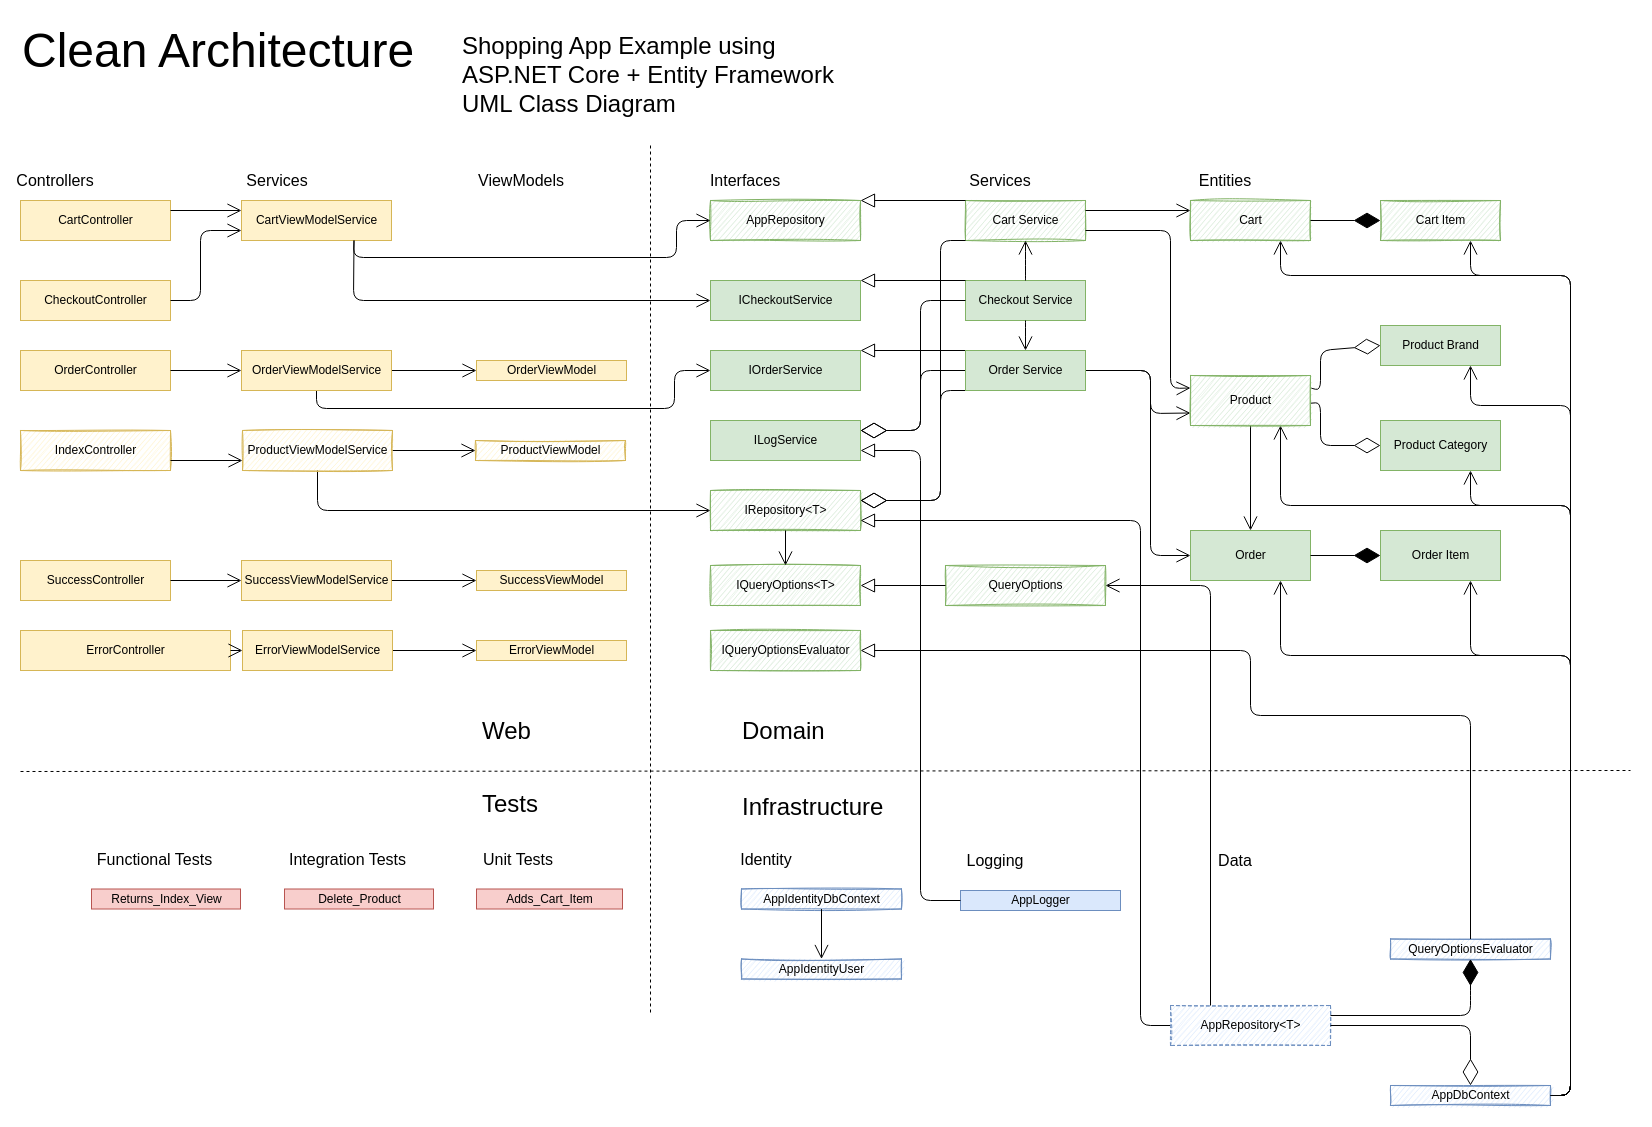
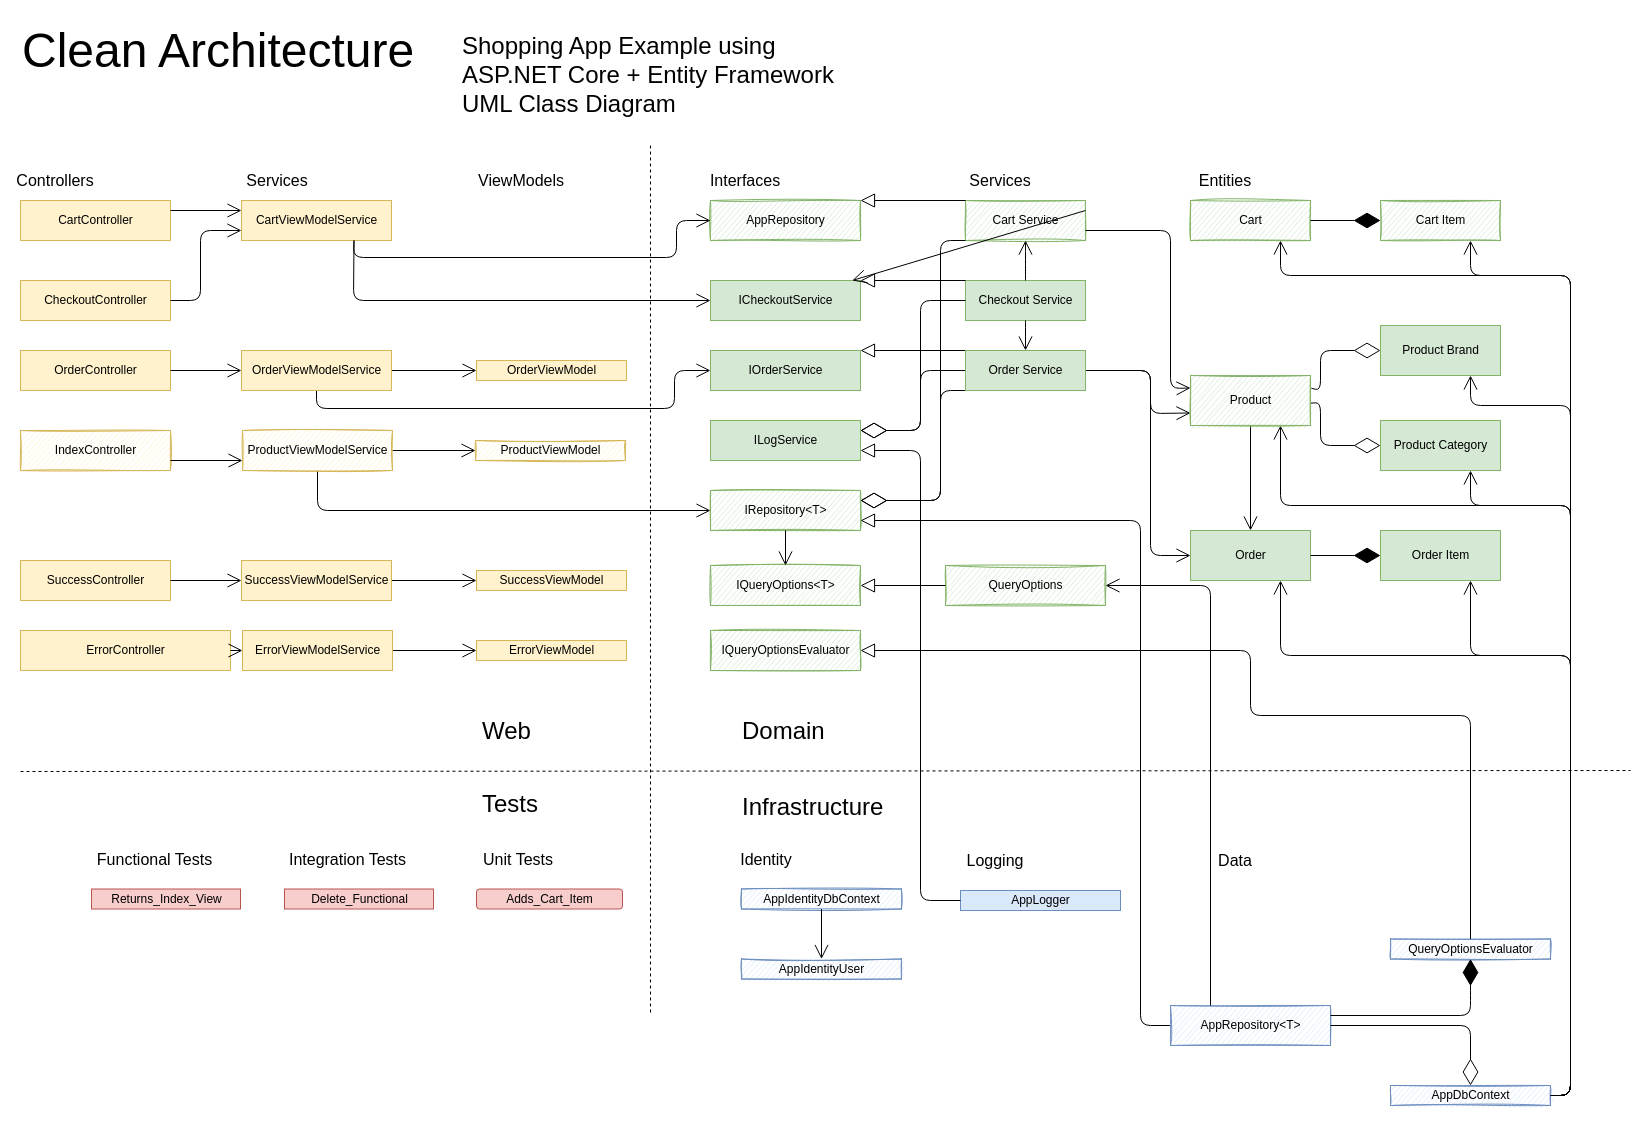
(1137, 211) -> (921, 260)
(1441, 346) -> (1441, 351)
(550, 899) -> (550, 899)
(360, 900) -> (360, 900)
(1251, 1026) -> (1251, 1026)
